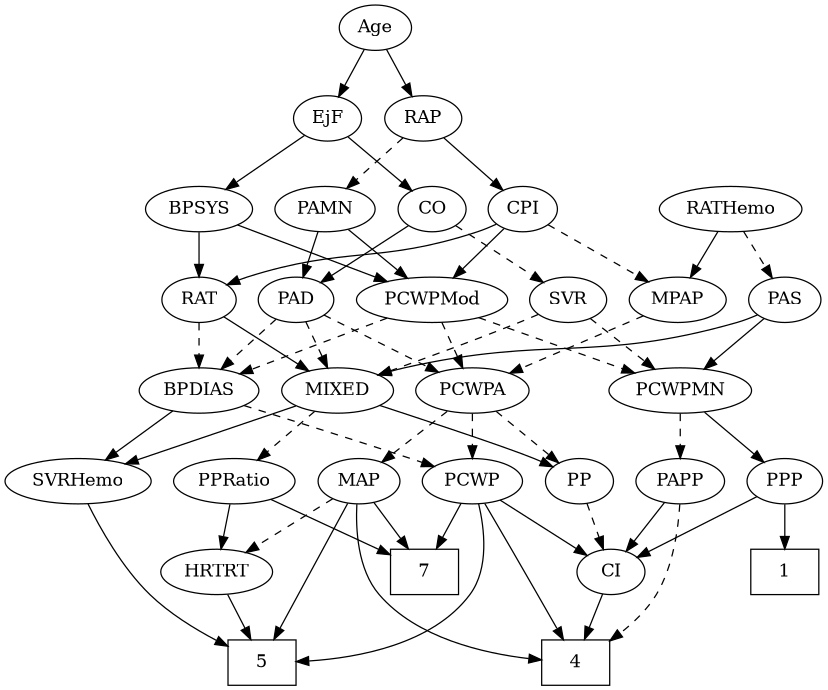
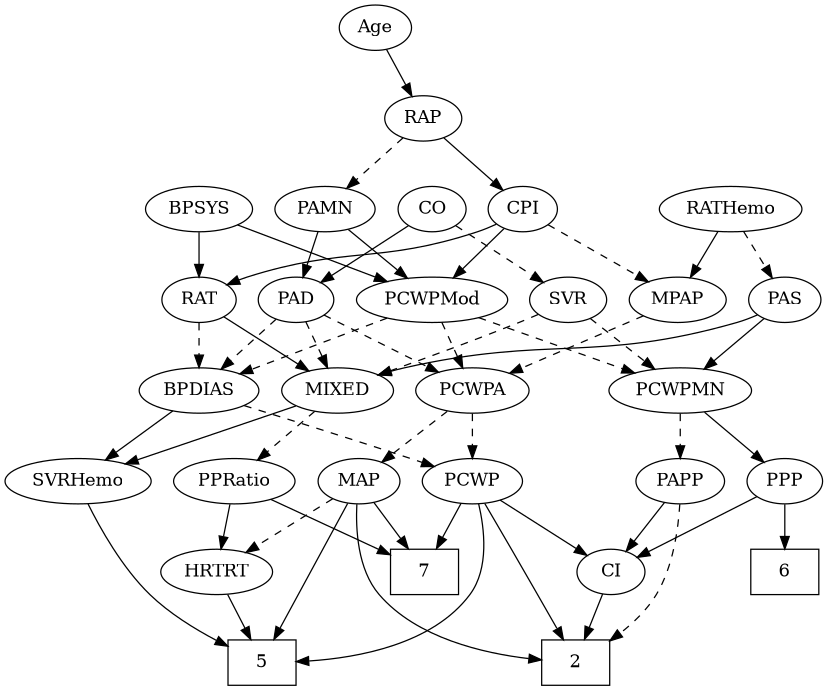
(328, 118) -> none
(579, 481) -> none
(785, 572) -> (785, 572)
(576, 663) -> (576, 663)
